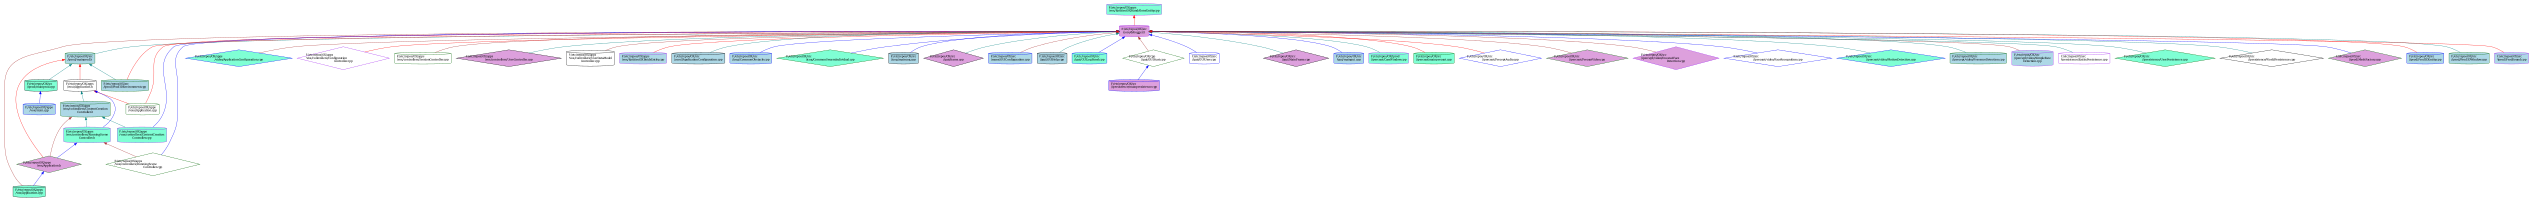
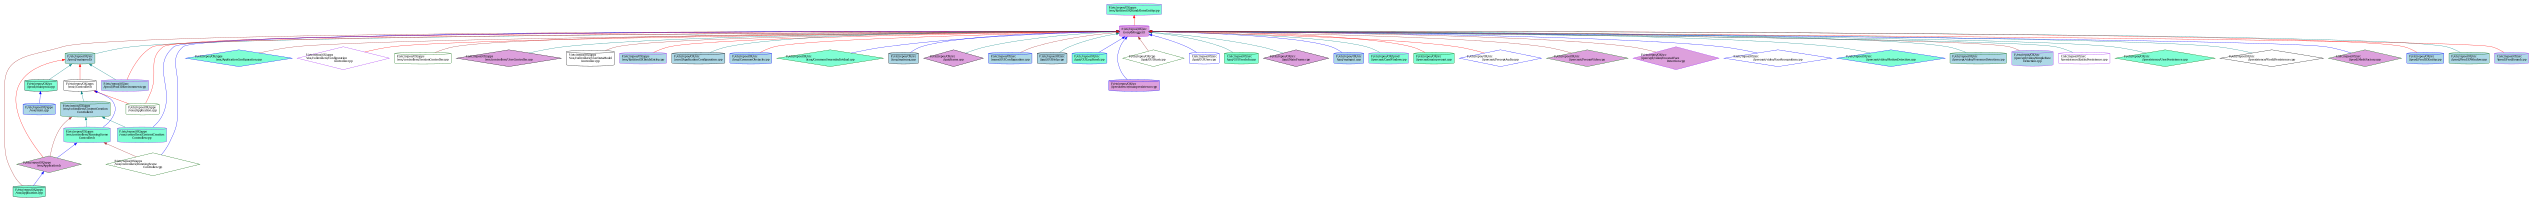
(938, 36) -> (938, 36)
(239, 58) -> (239, 58)
none -> (1241, 58)
(1142, 74) -> (1118, 60)
(80, 85) -> (80, 85)
(125, 85) -> (125, 85)
